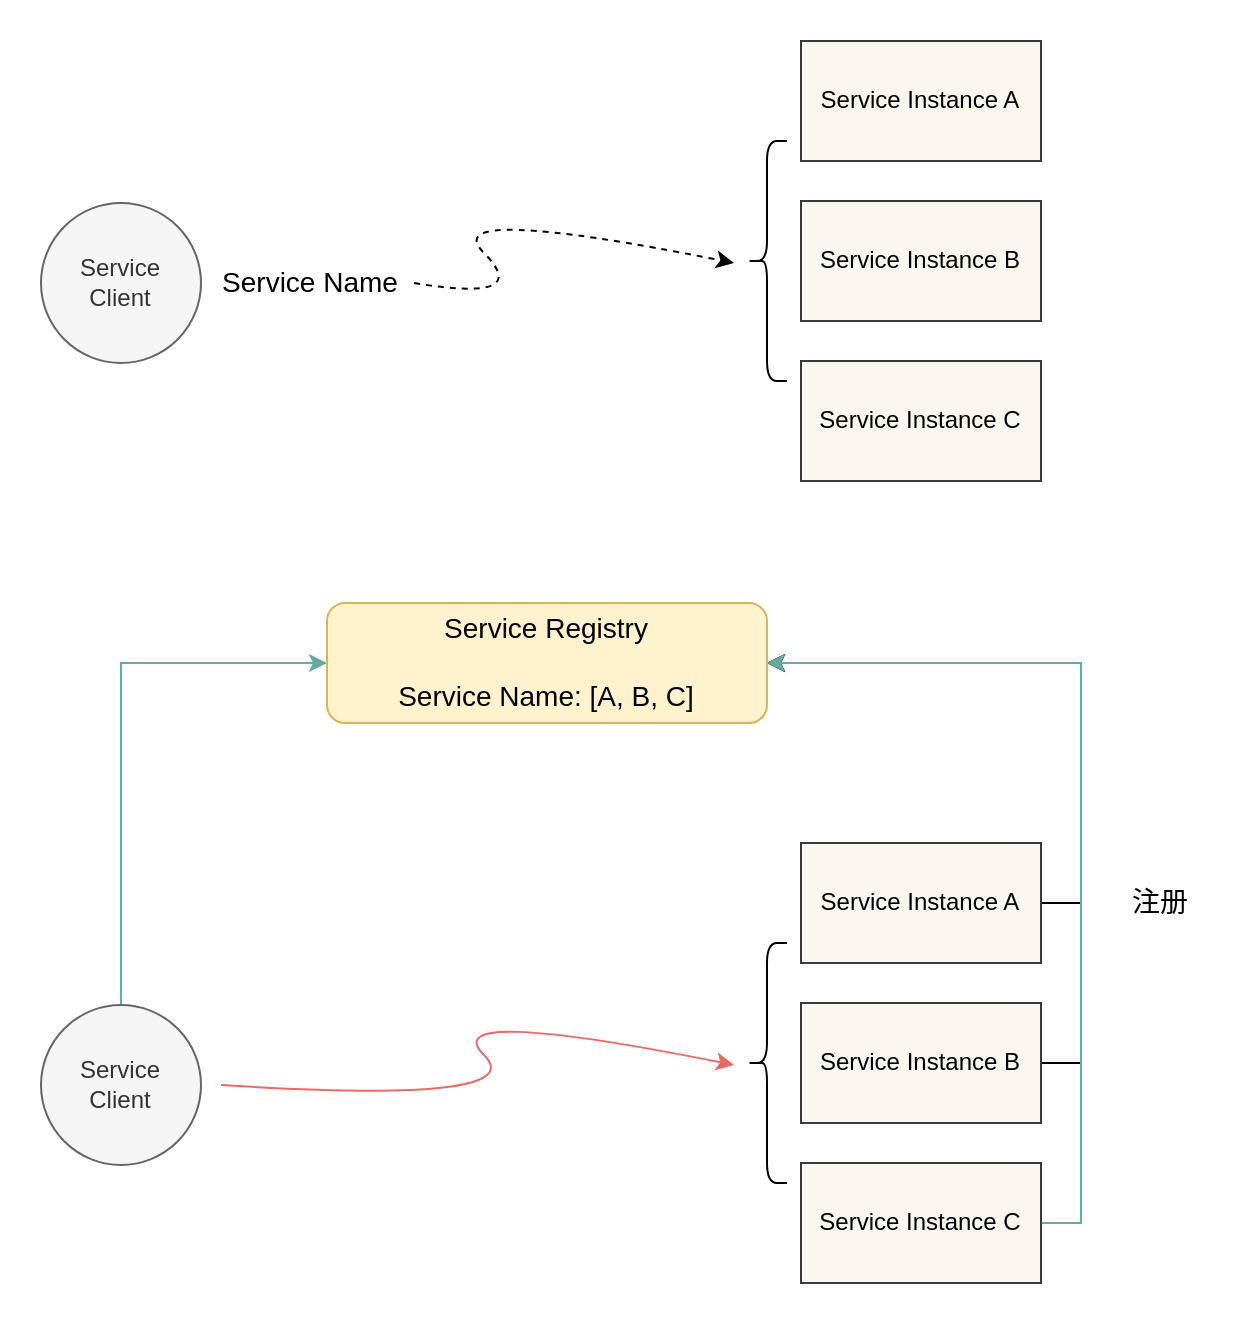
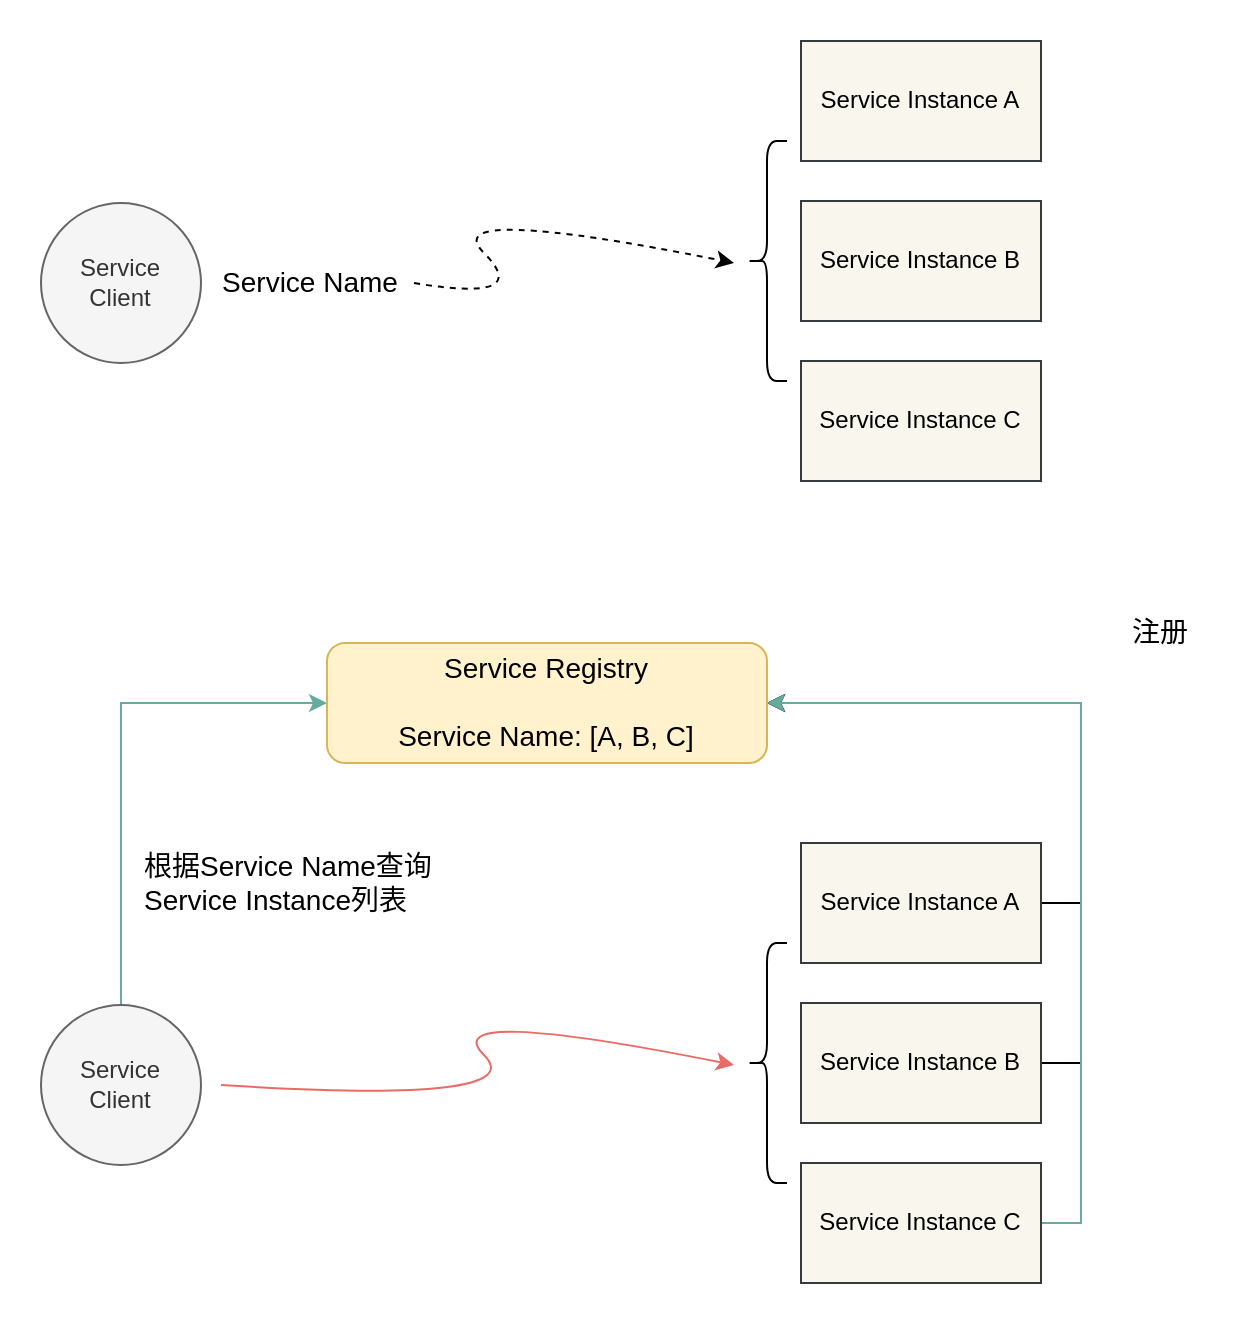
(547, 663) -> (547, 703)
none -> (291, 883)
(1161, 903) -> (1161, 633)
